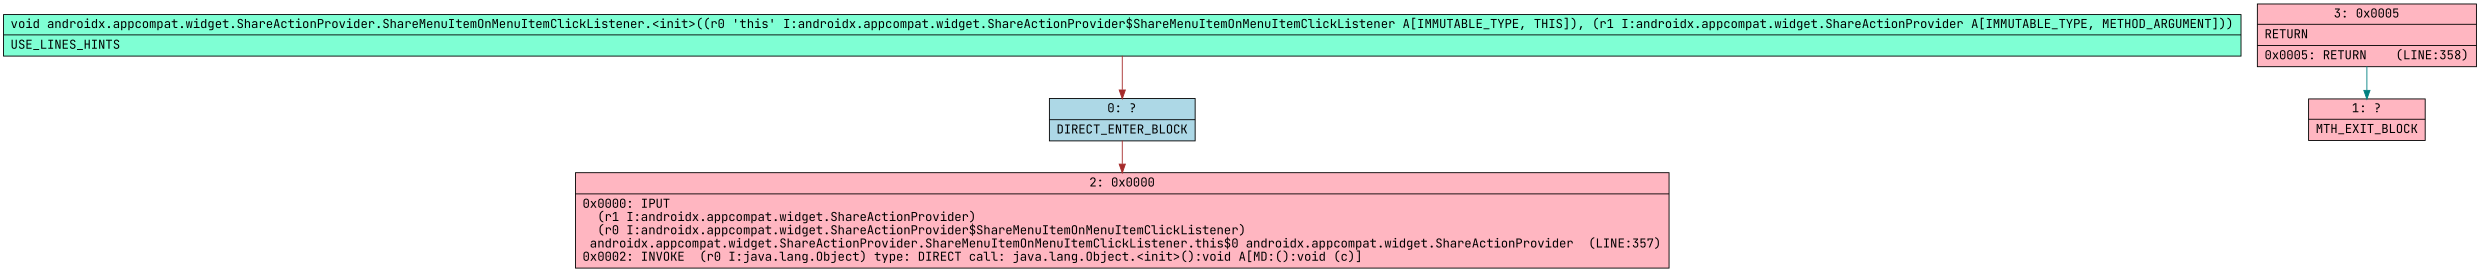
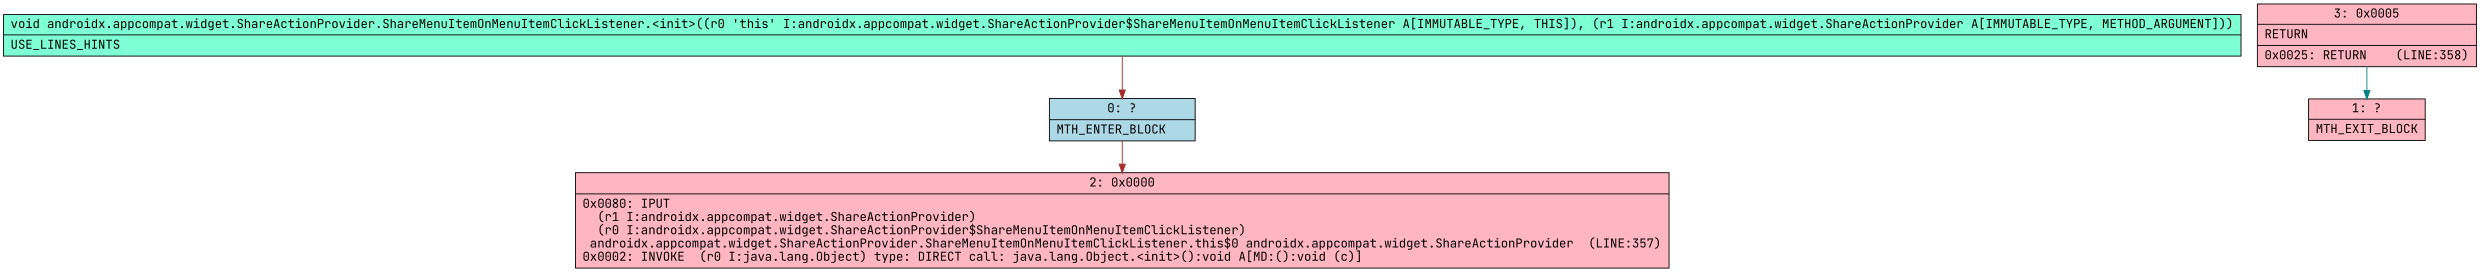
(2367, 56) -> (2367, 56)
(1122, 130) -> (1111, 130)
(634, 204) -> (634, 204)
